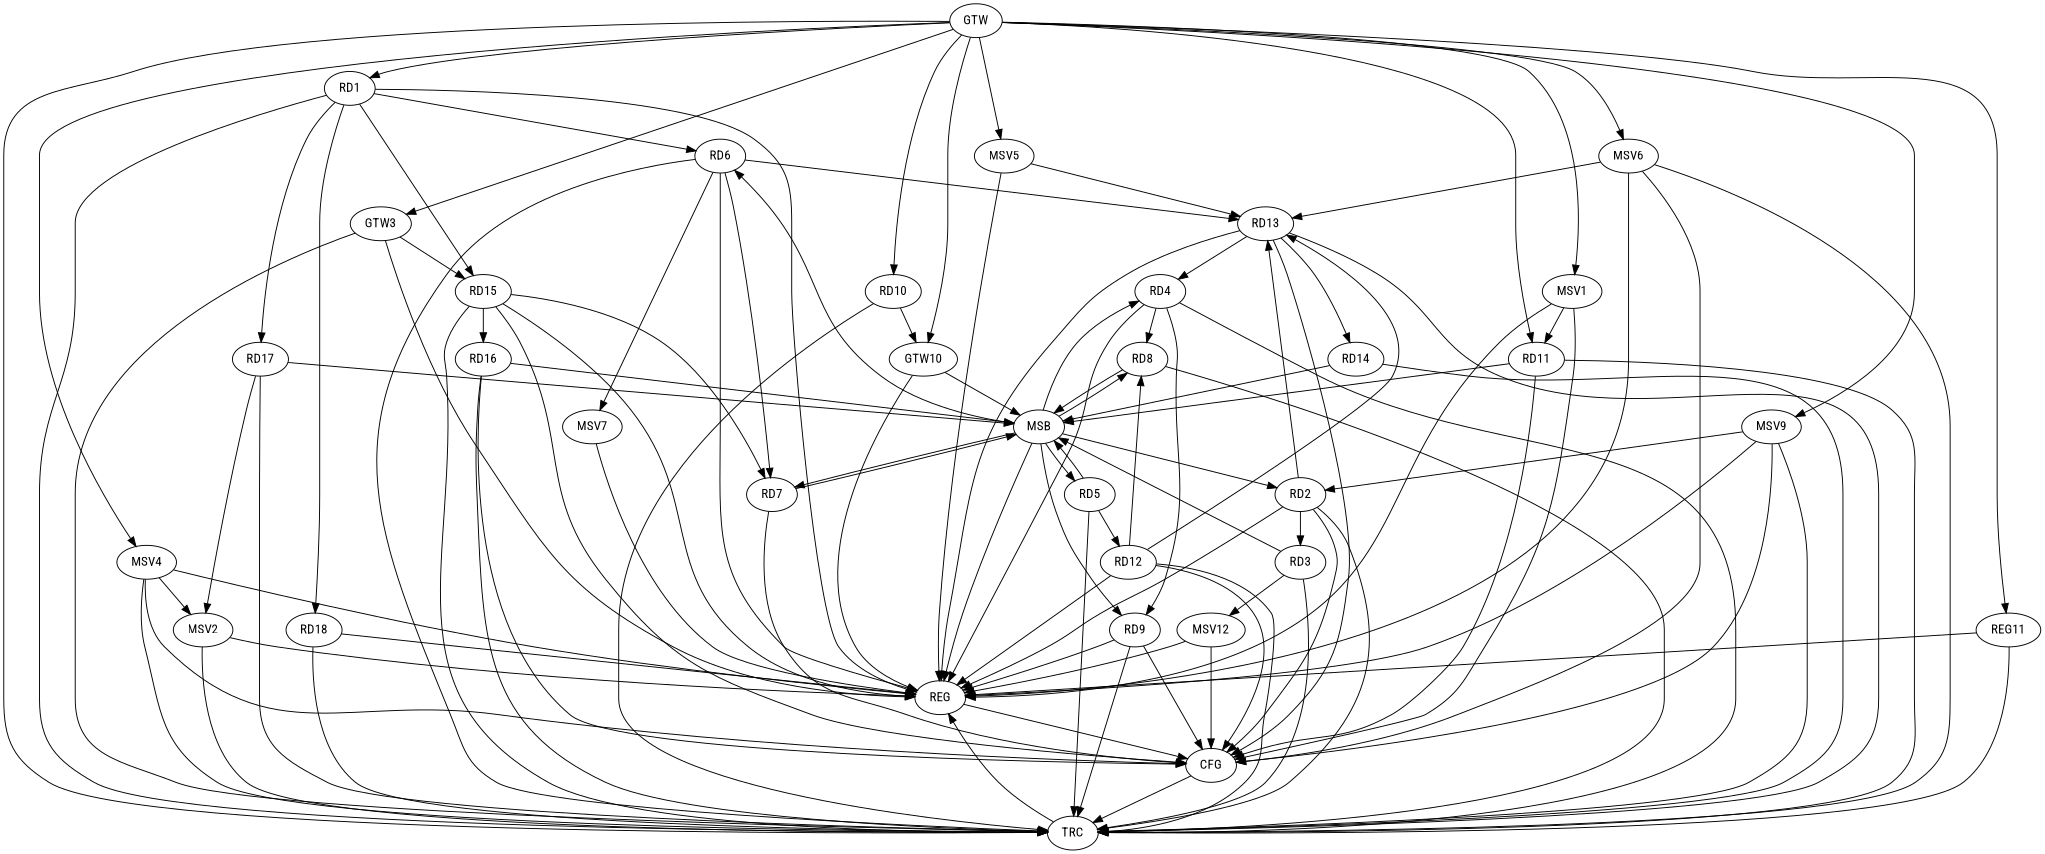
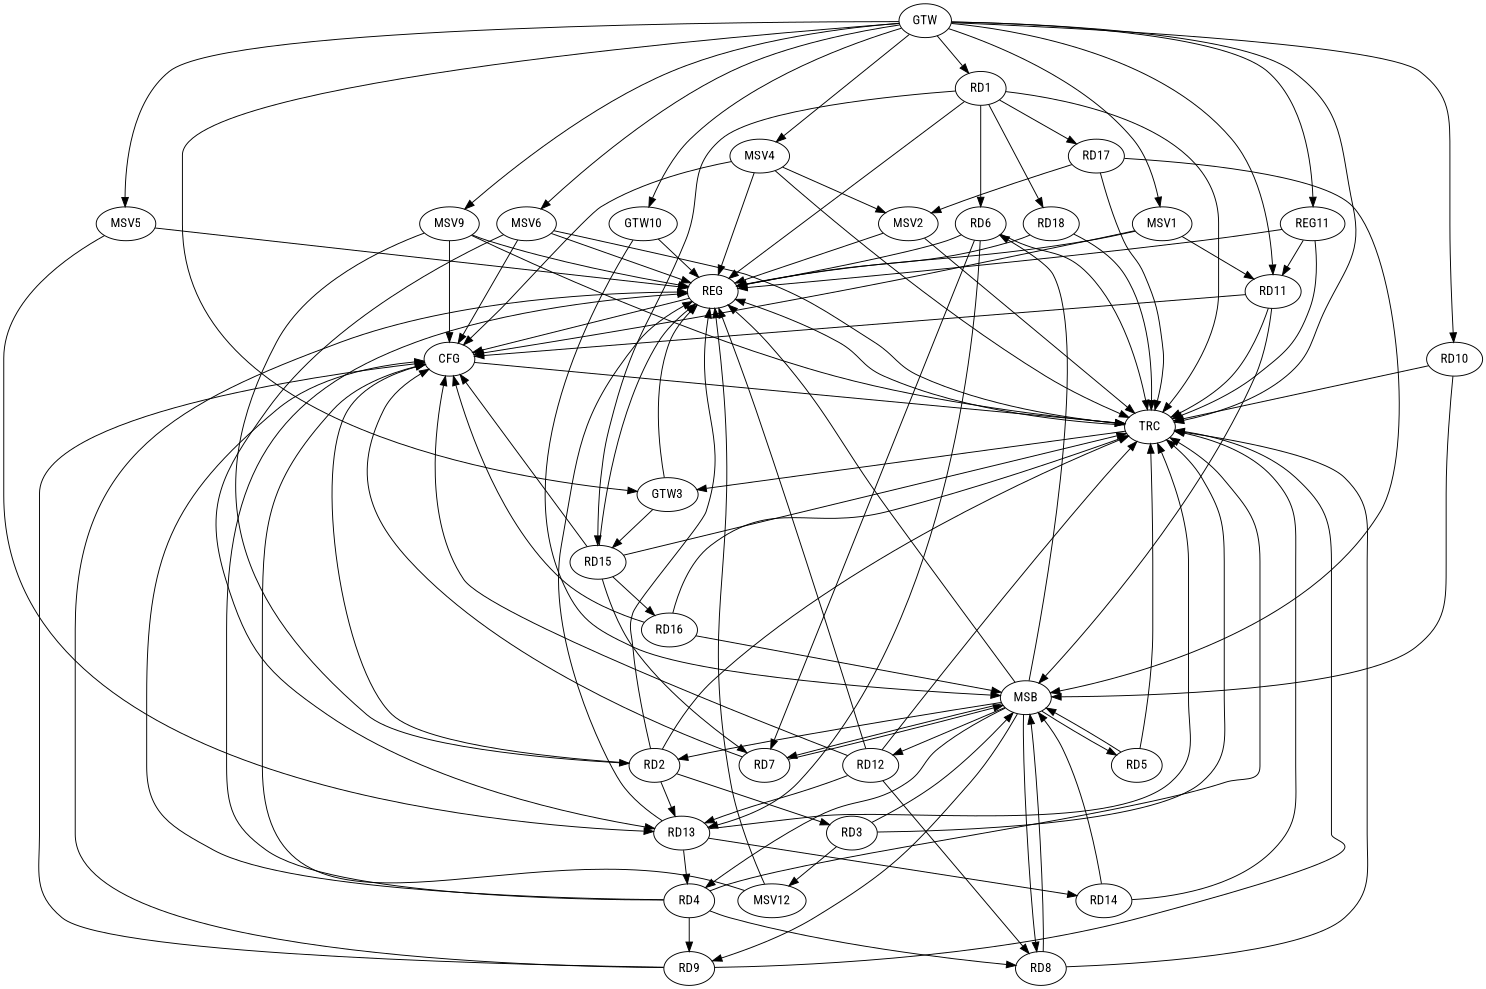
none -> (1295, 254)
(906, 321) -> (1380, 664)
(592, 427) -> none
(1345, 511) -> (147, 777)
(1107, 524) -> (953, 729)
(231, 794) -> (916, 460)
